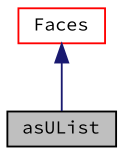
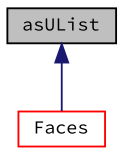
(62, 87) -> (62, 87)
